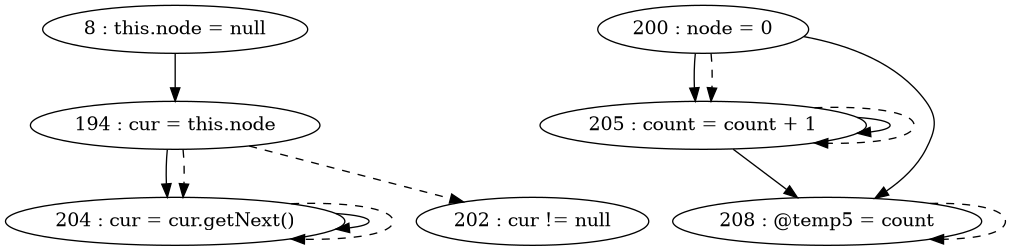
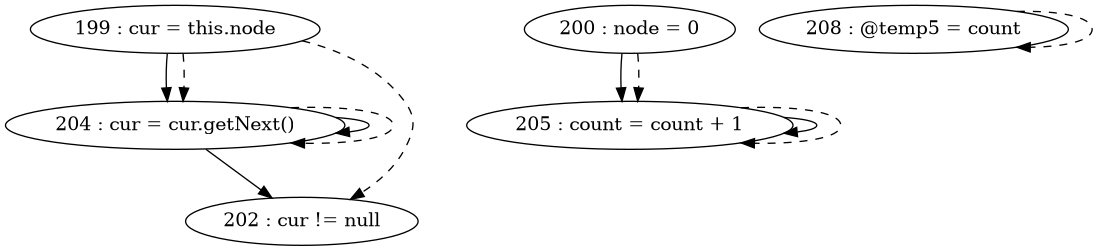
(175, 29) -> none
(916, 89) -> none
(175, 125) -> (175, 29)
(760, 169) -> none
none -> (234, 170)
